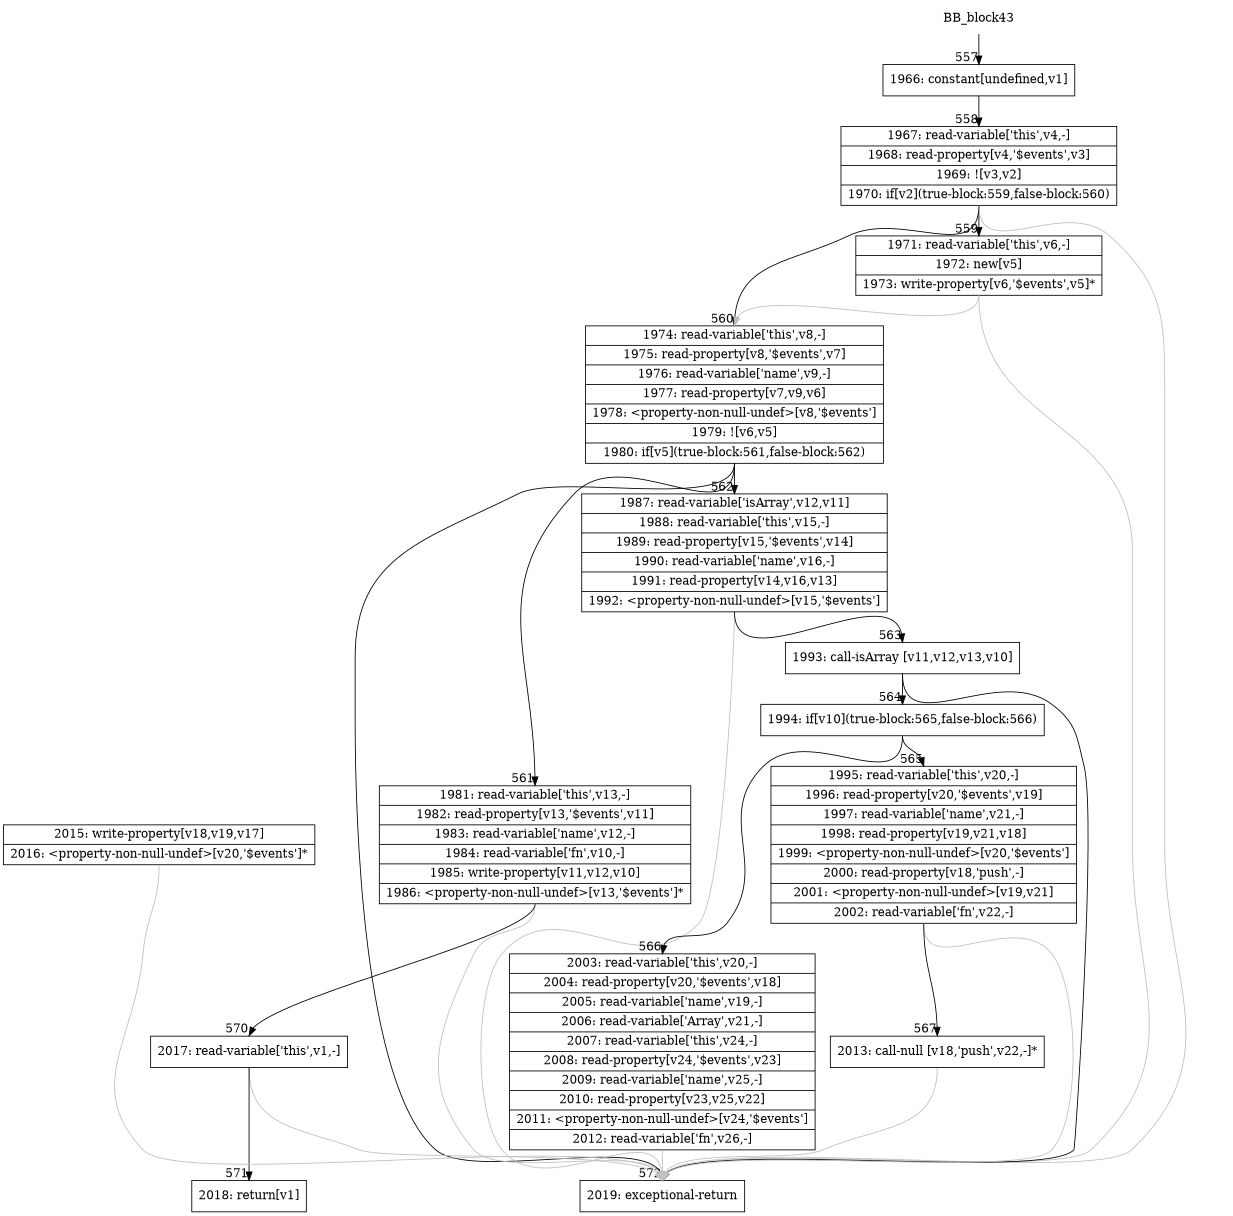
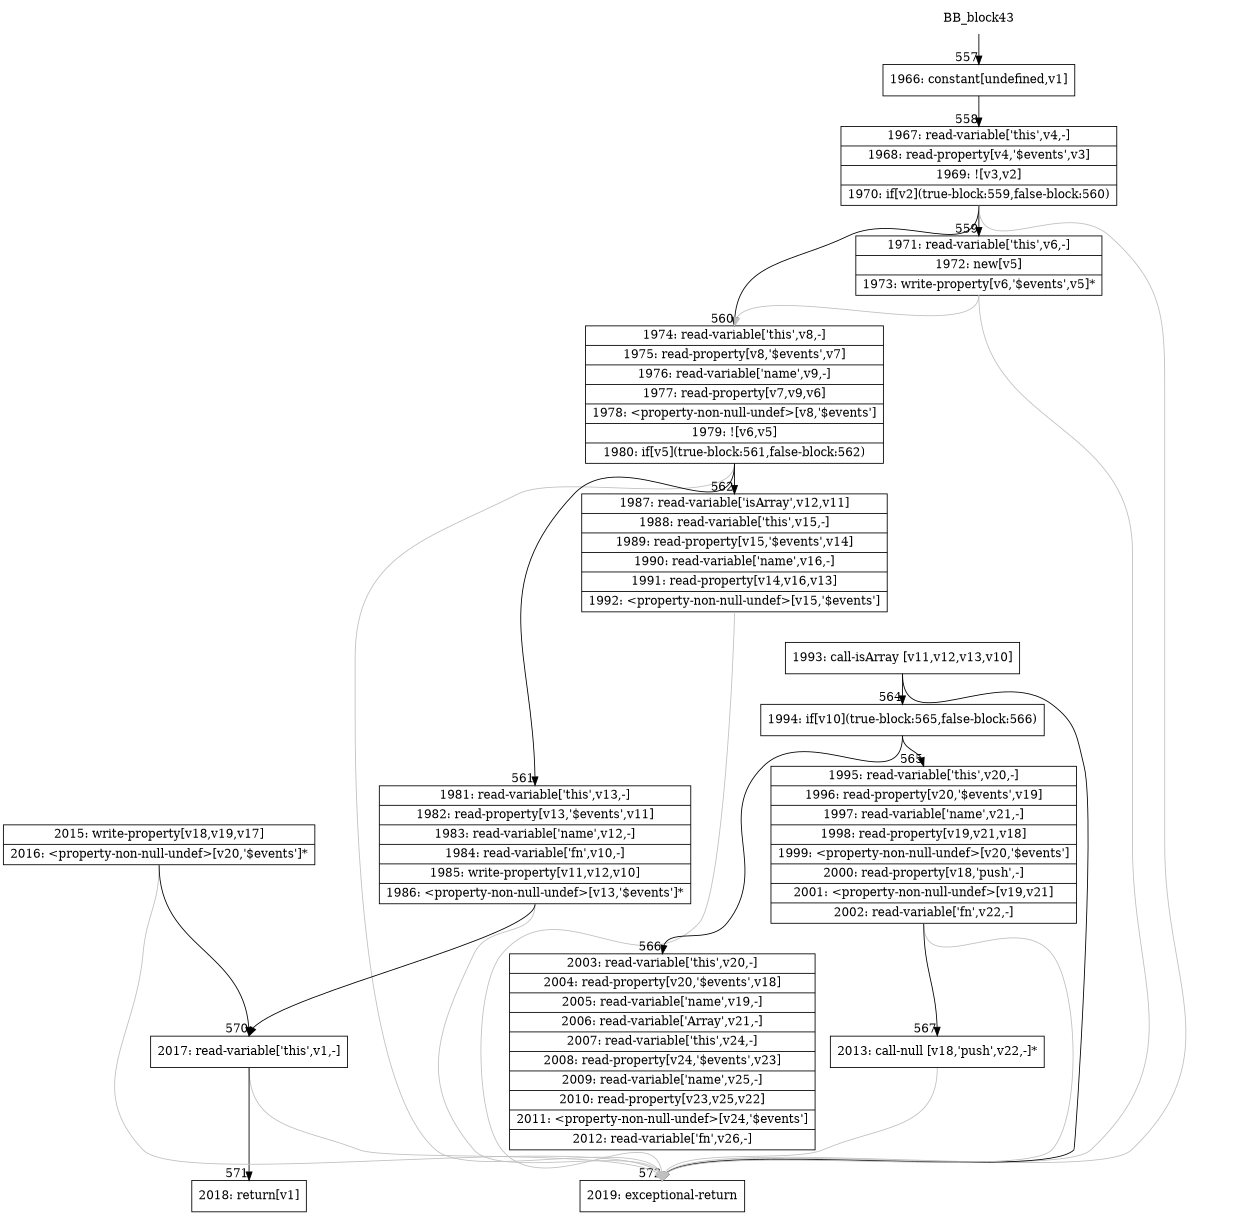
(814, 628) -> none
(356, 788) -> (356, 788)
none -> (201, 948)
(662, 1161) -> none
